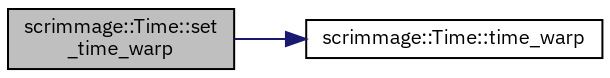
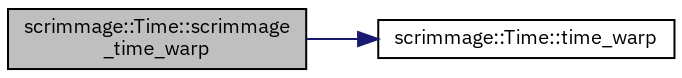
(121, 39) -> (157, 39)
